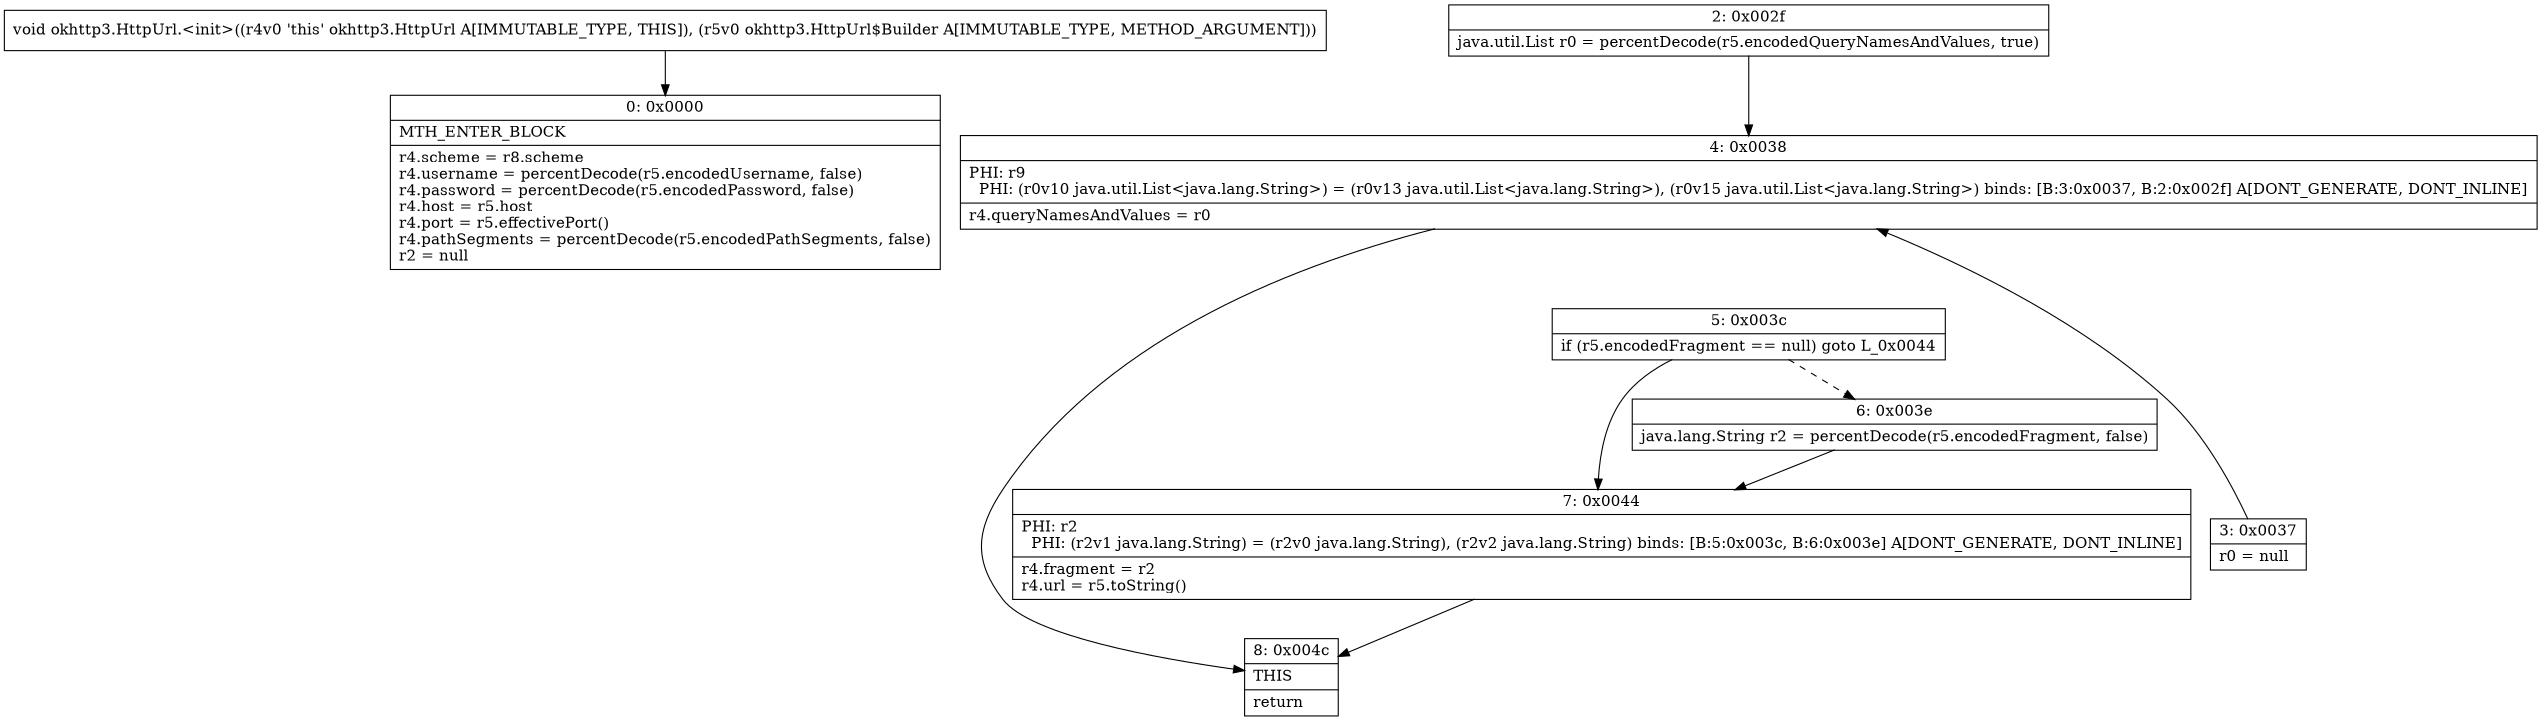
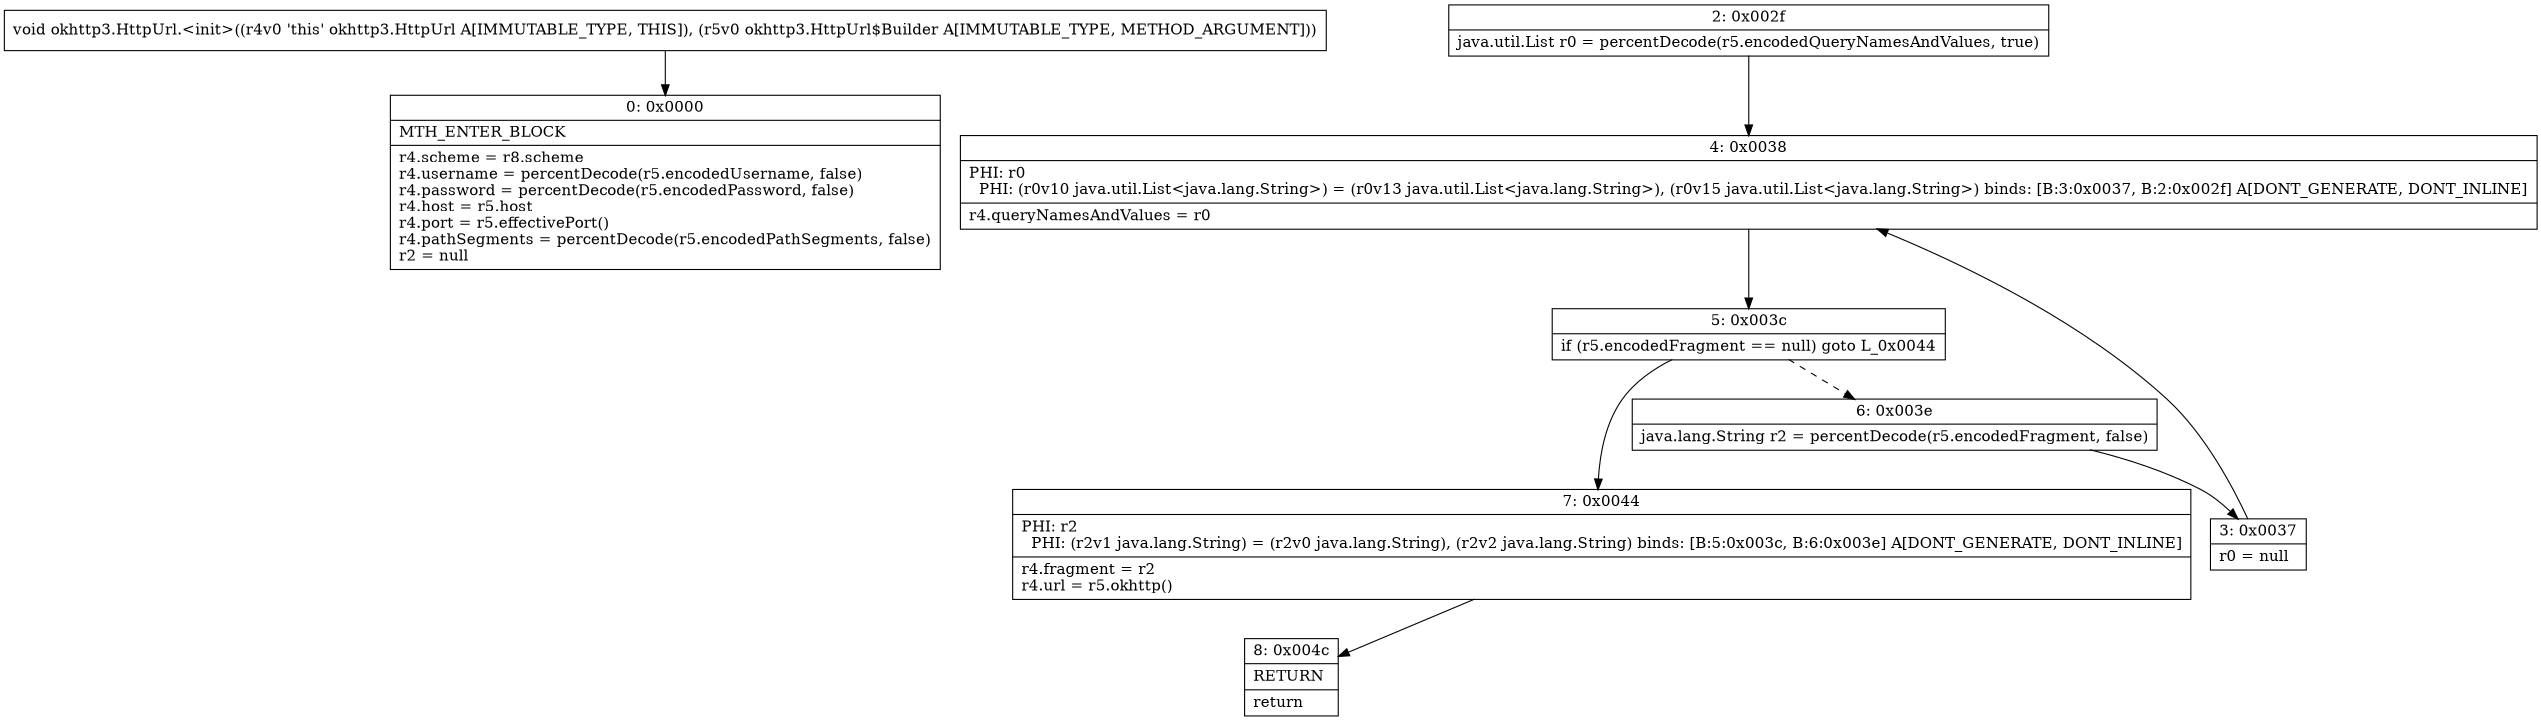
(1000, 173) -> (1000, 173)
(1051, 431) -> (1749, 263)
(1790, 468) -> (2164, 473)
(1104, 586) -> (1097, 586)
(1273, 676) -> (1289, 676)
